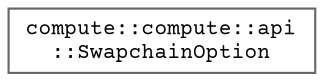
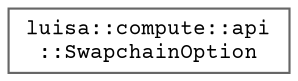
(162, 41) -> (149, 41)
